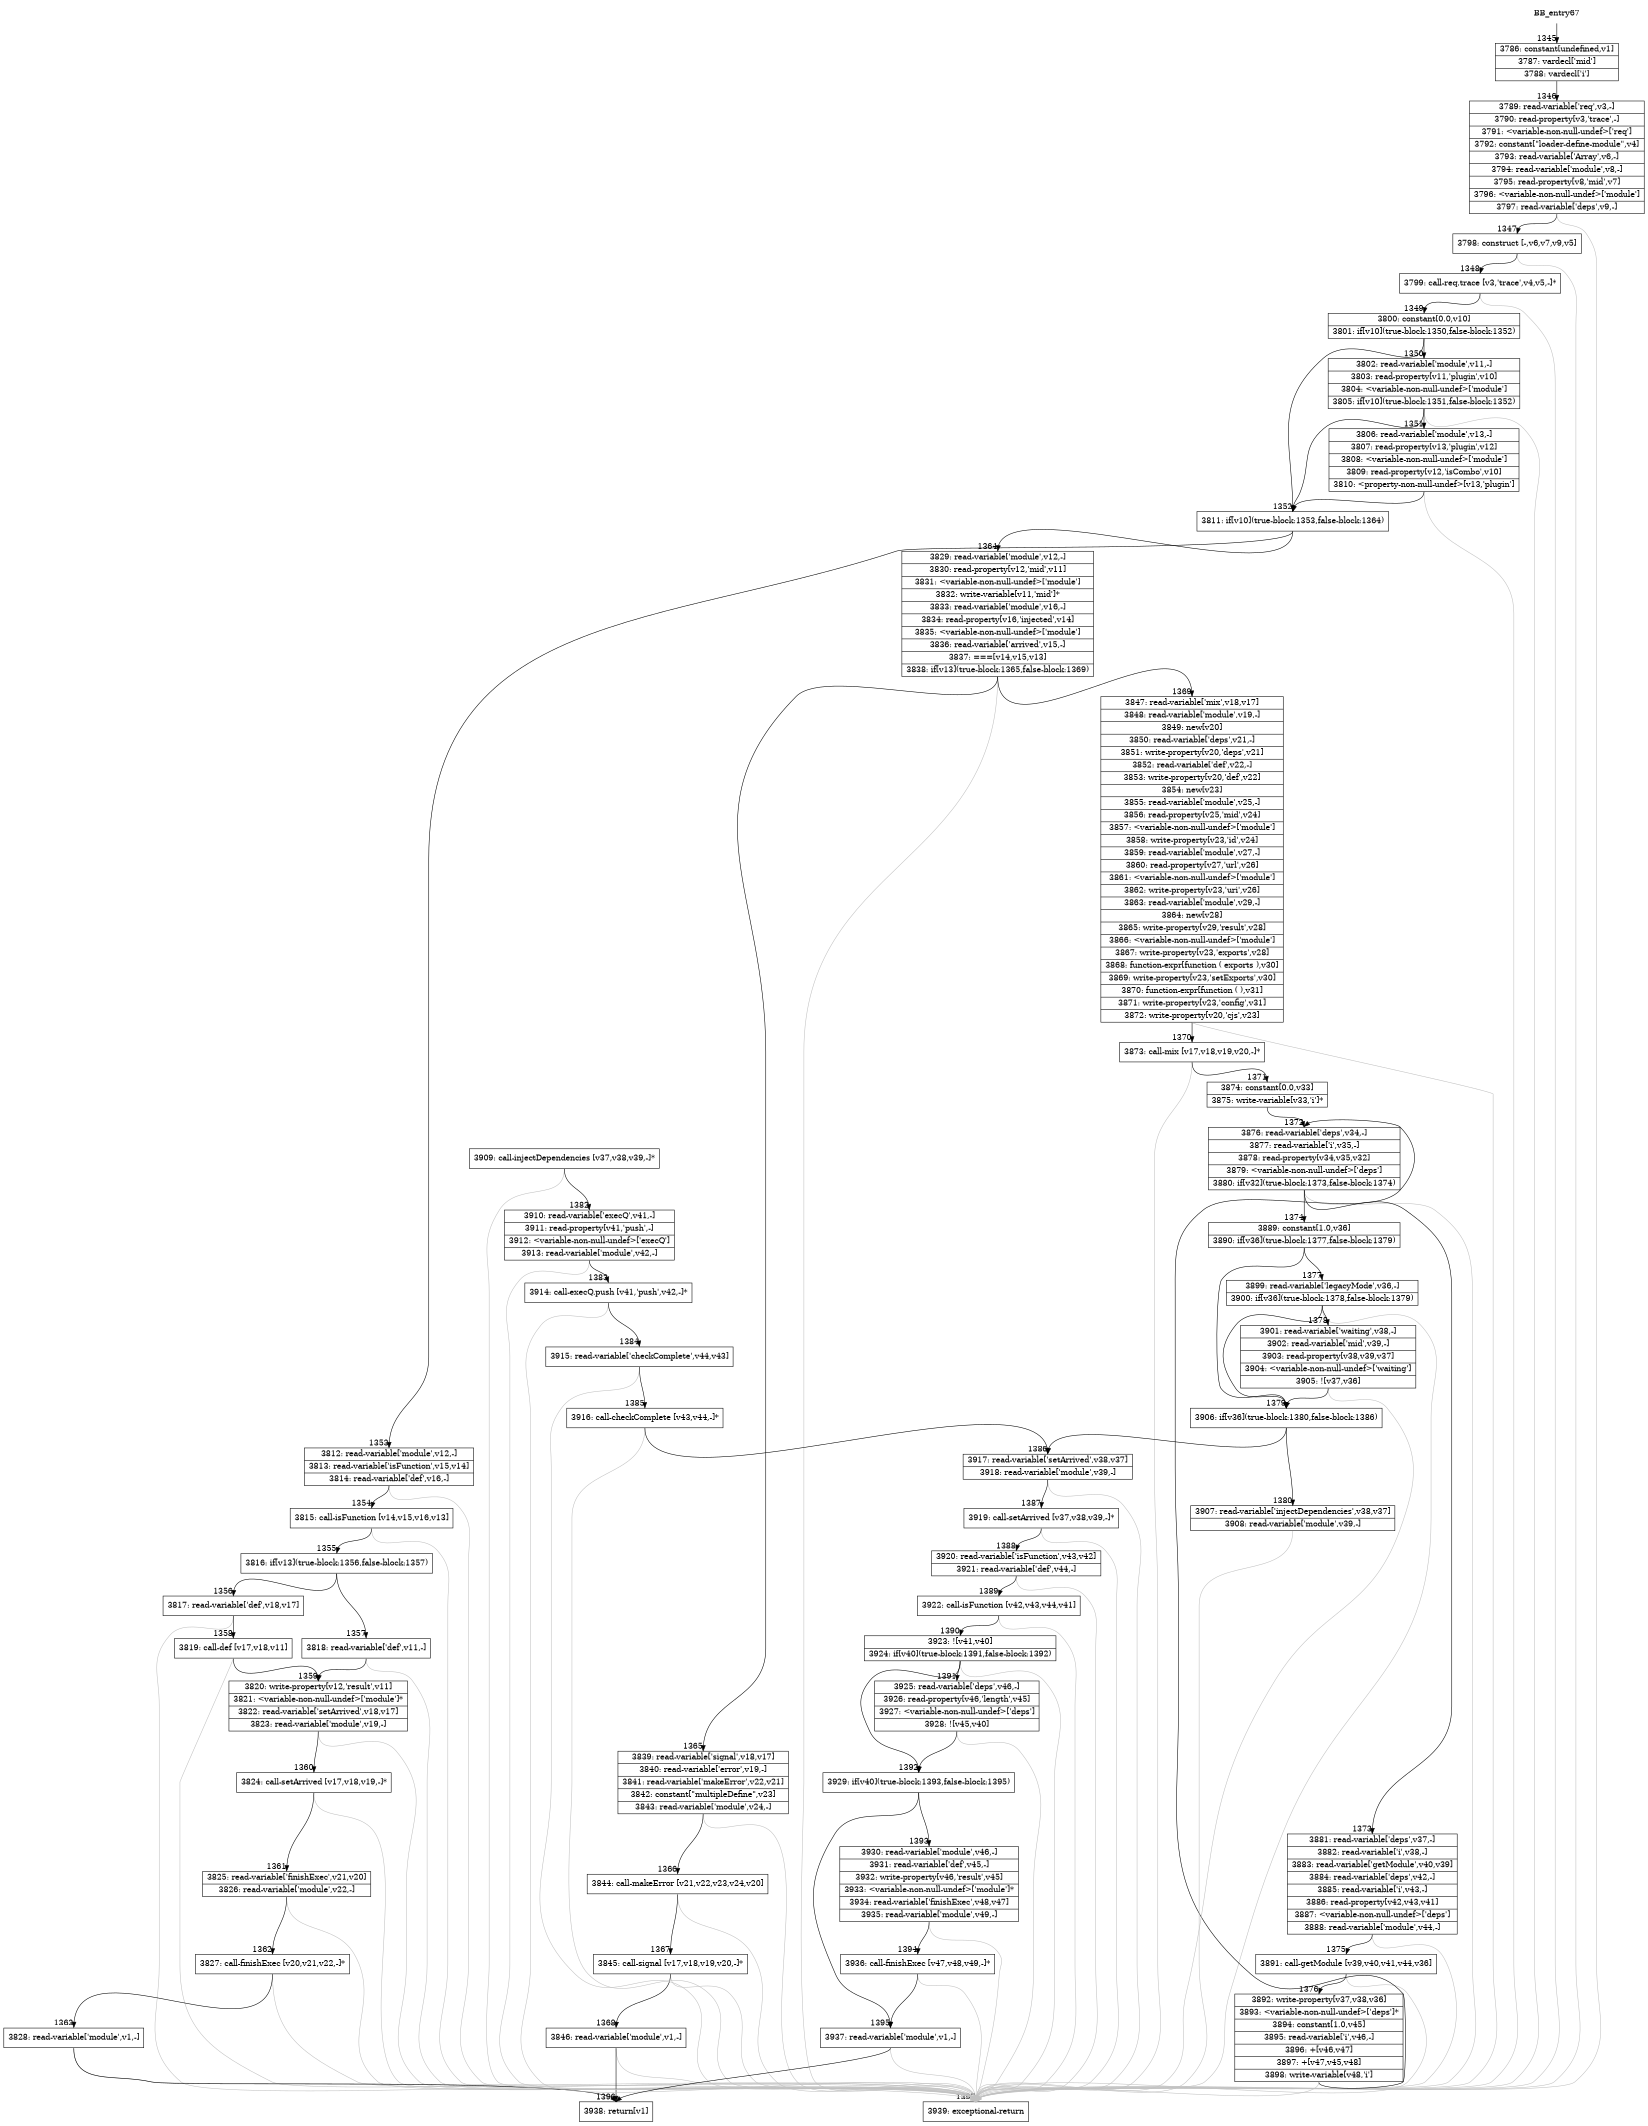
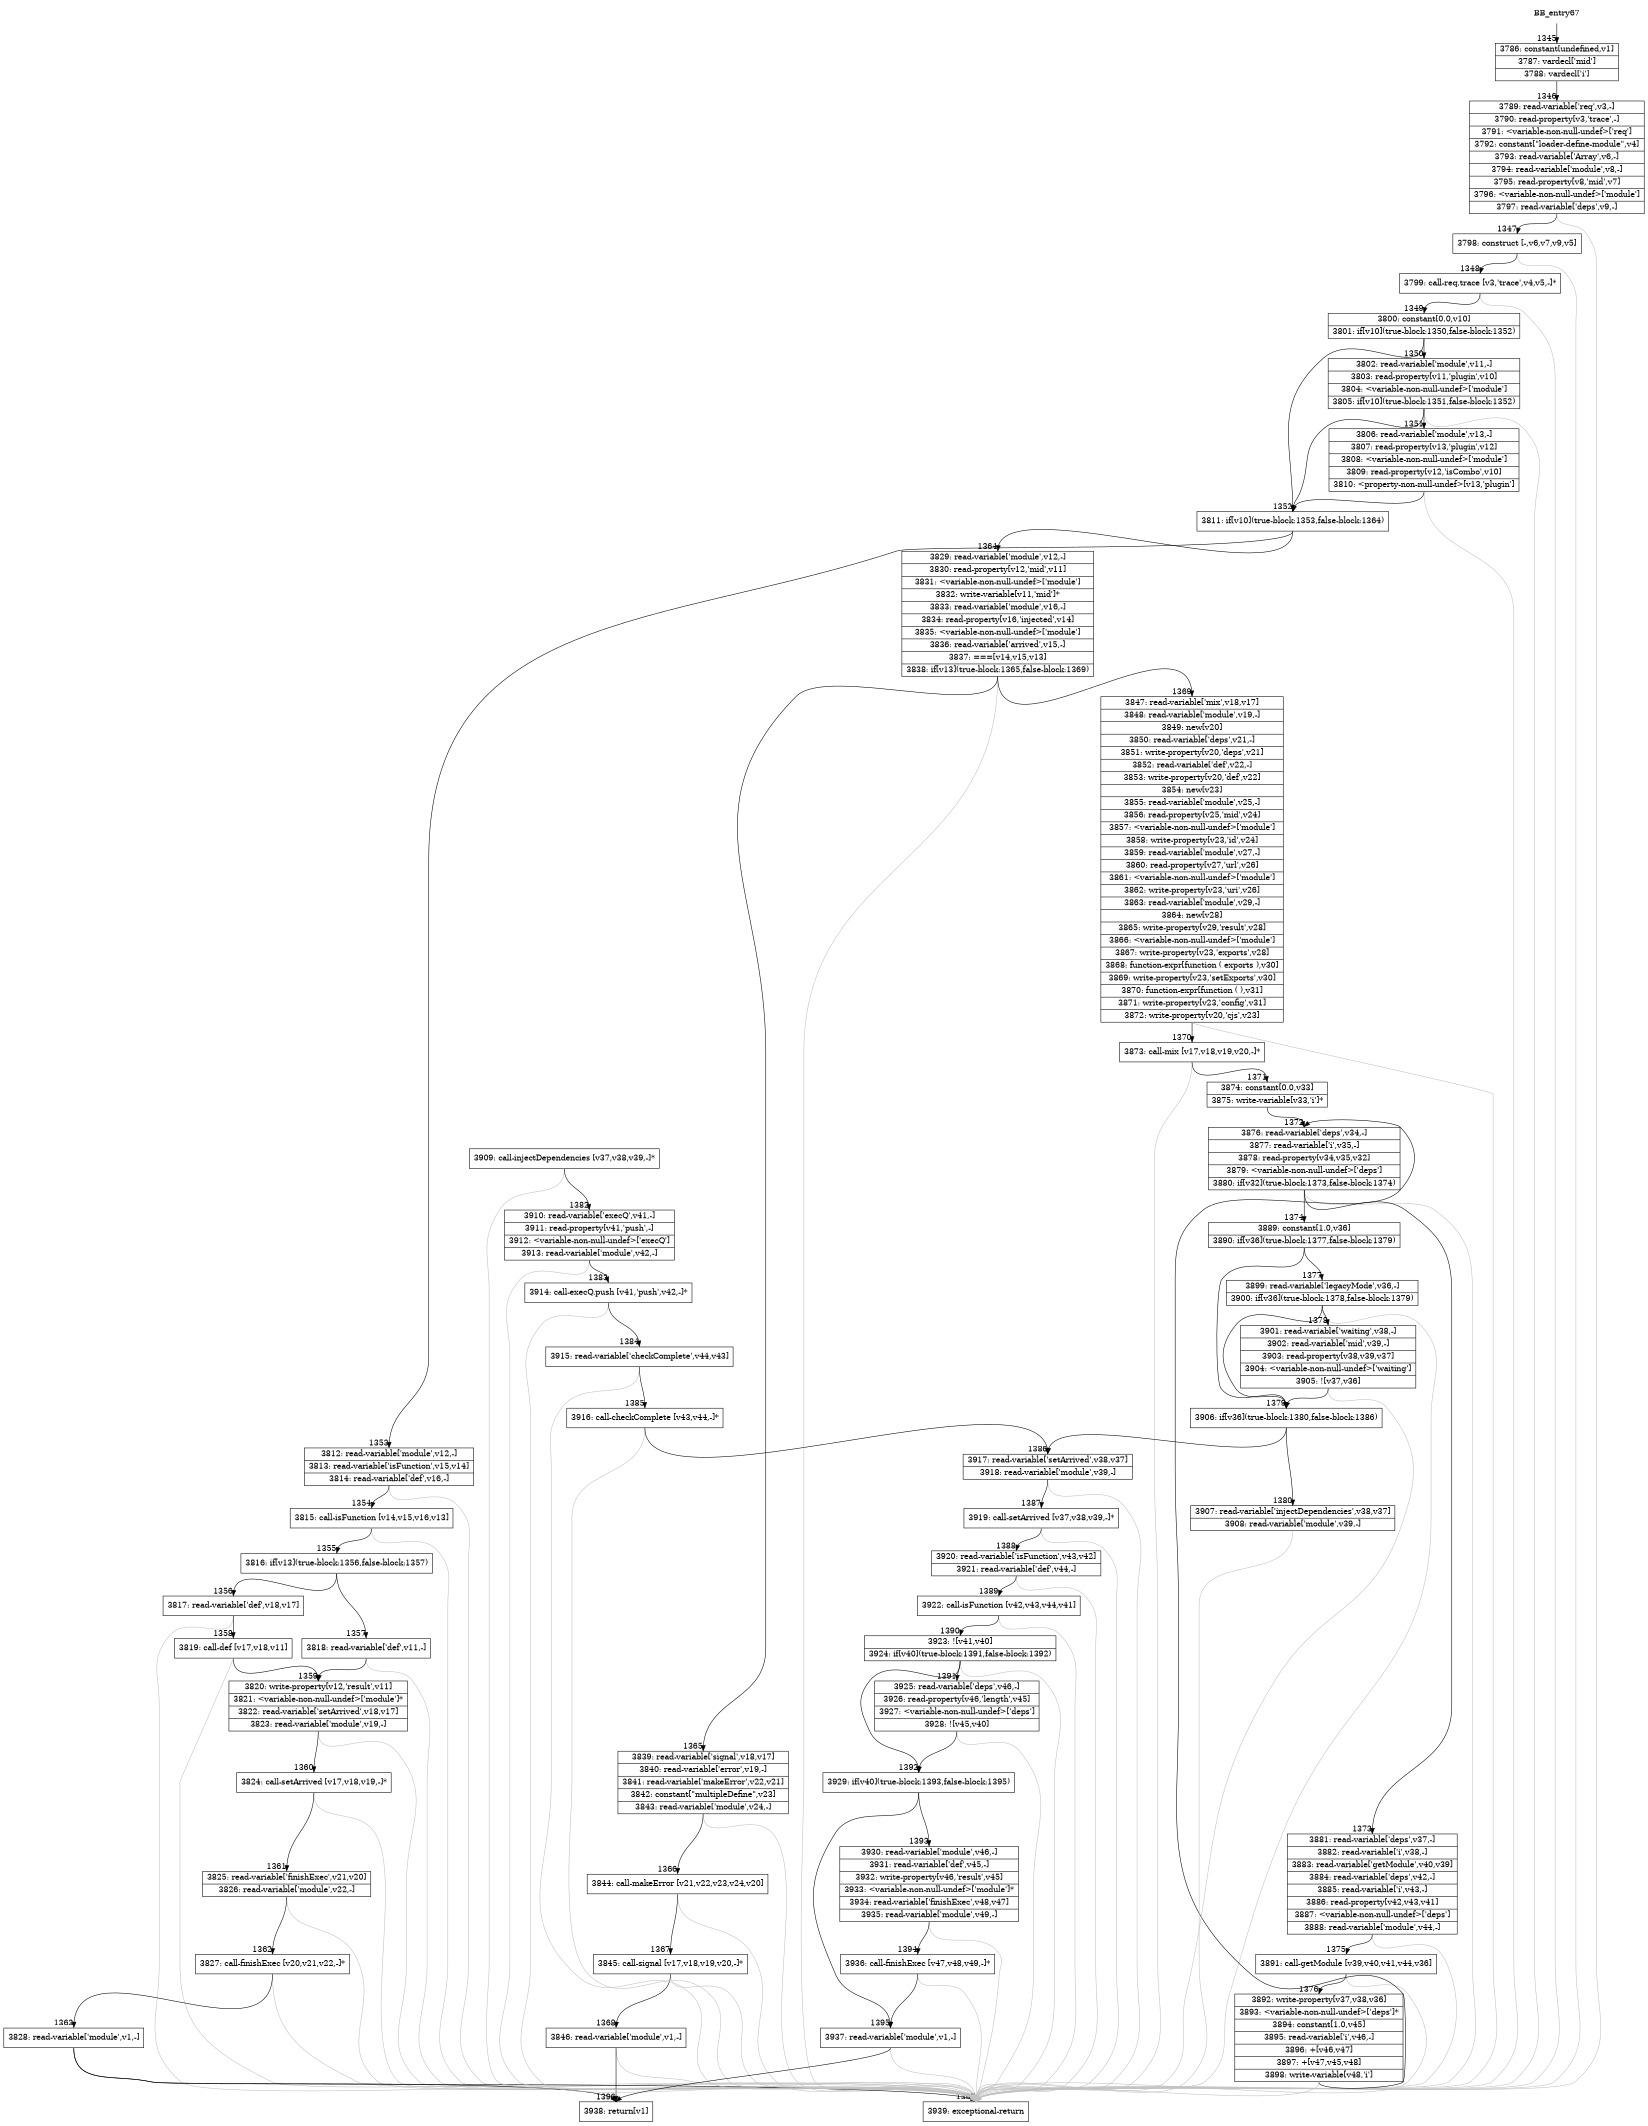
(514, 2085) -> (514, 2085)
